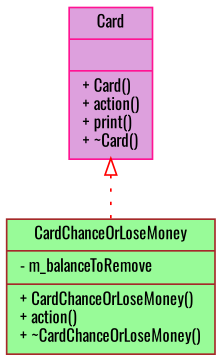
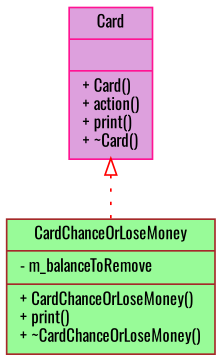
(48, 318) -> (45, 318)
